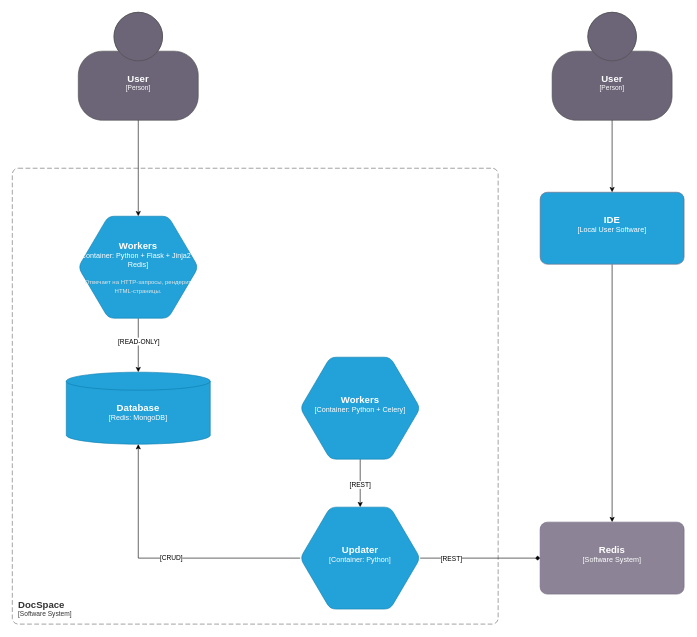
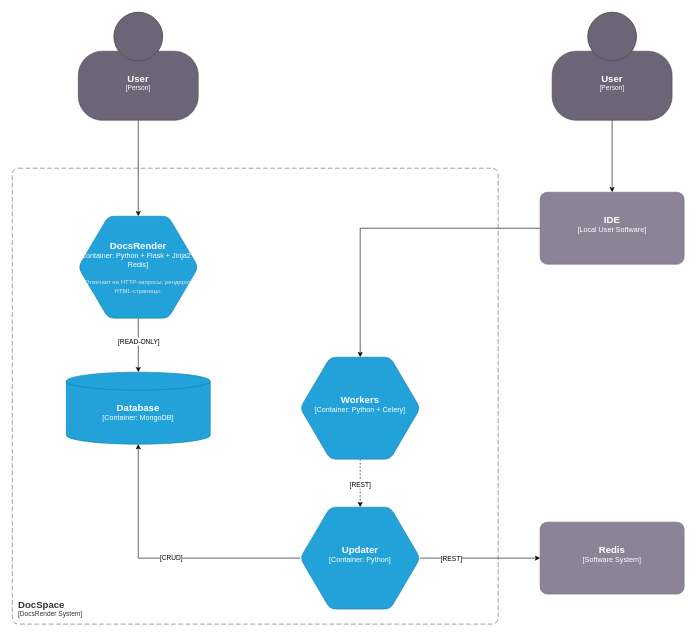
(612, 228) -> (612, 228)
(138, 267) -> (138, 267)
(138, 416) -> (138, 416)
(360, 481) -> (360, 481)
(612, 516) -> (360, 228)
(534, 558) -> (534, 558)
(49, 610) -> (53, 610)
